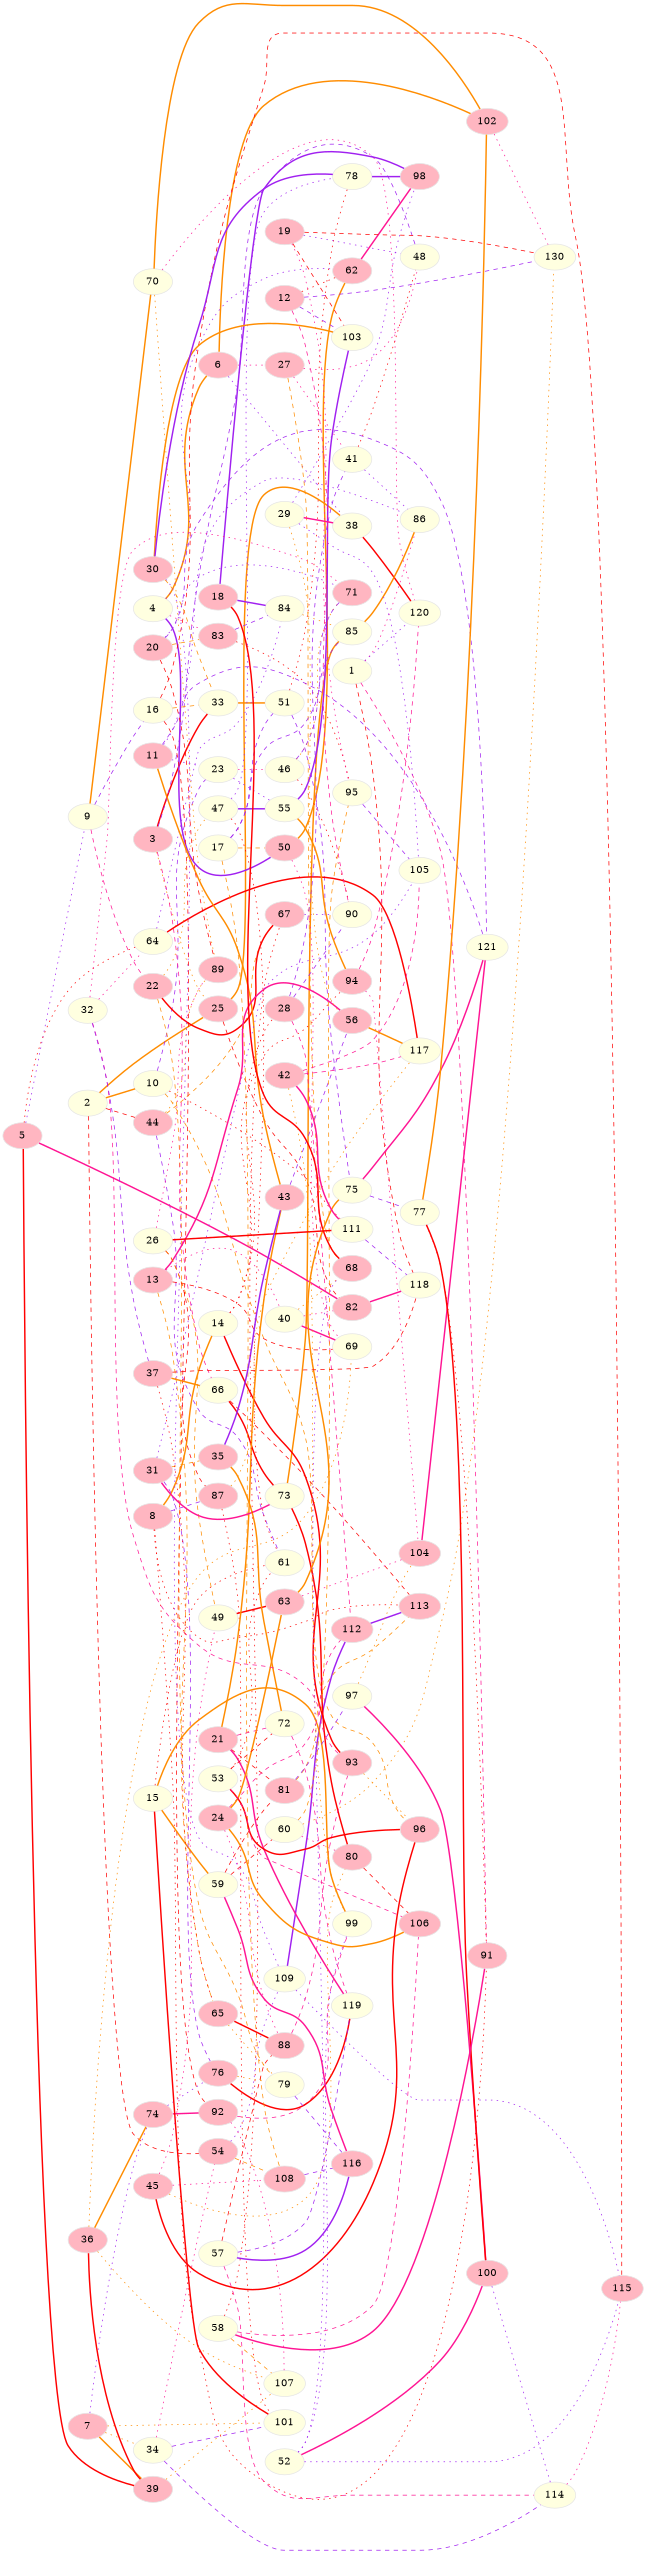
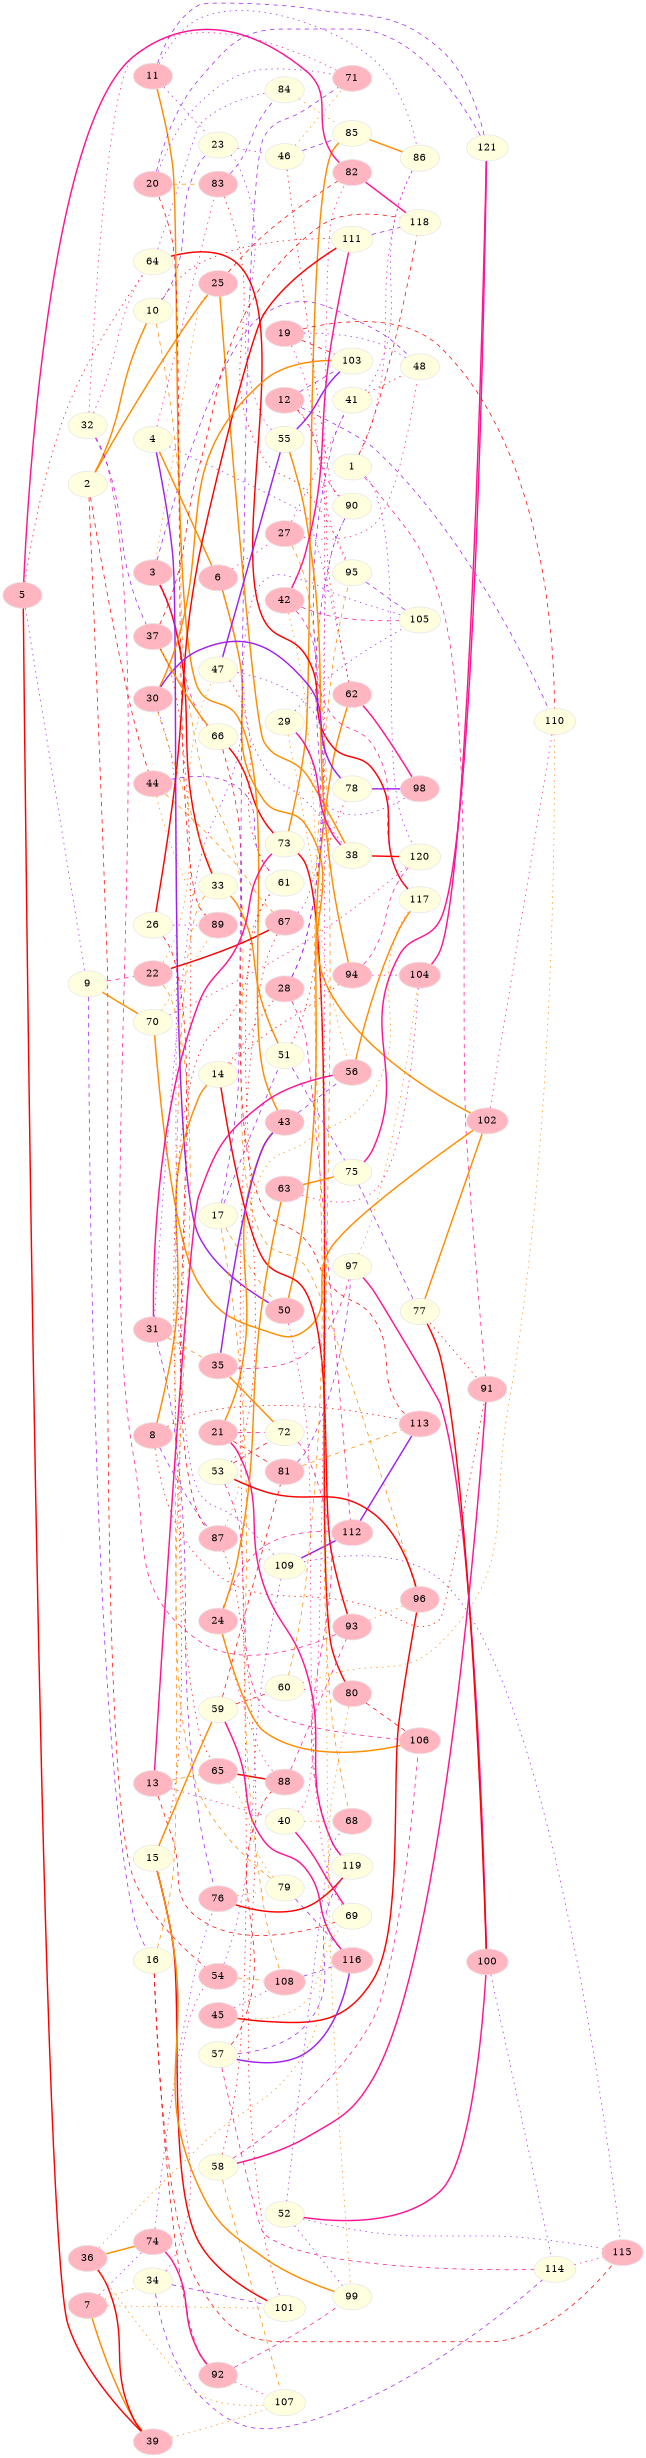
(555, 257) -> (555, 721)
(218, 597) -> none
none -> (312, 1349)
(218, 1618) -> none
